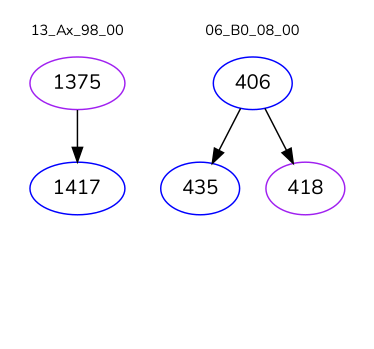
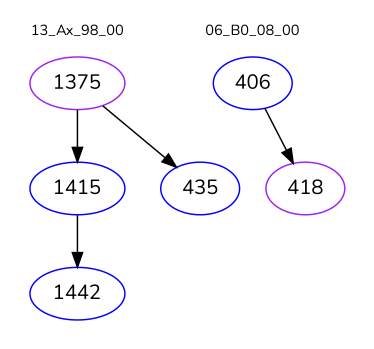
(230, 129) -> (128, 127)
(77, 188) -> (77, 188)
none -> (77, 294)
